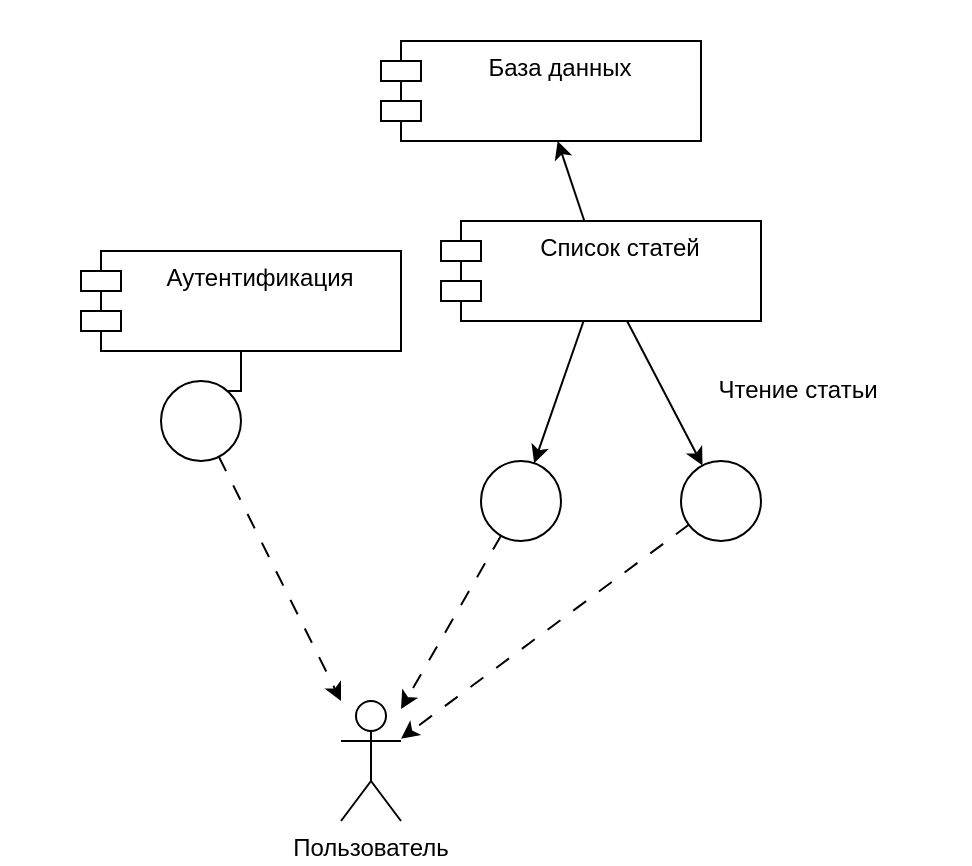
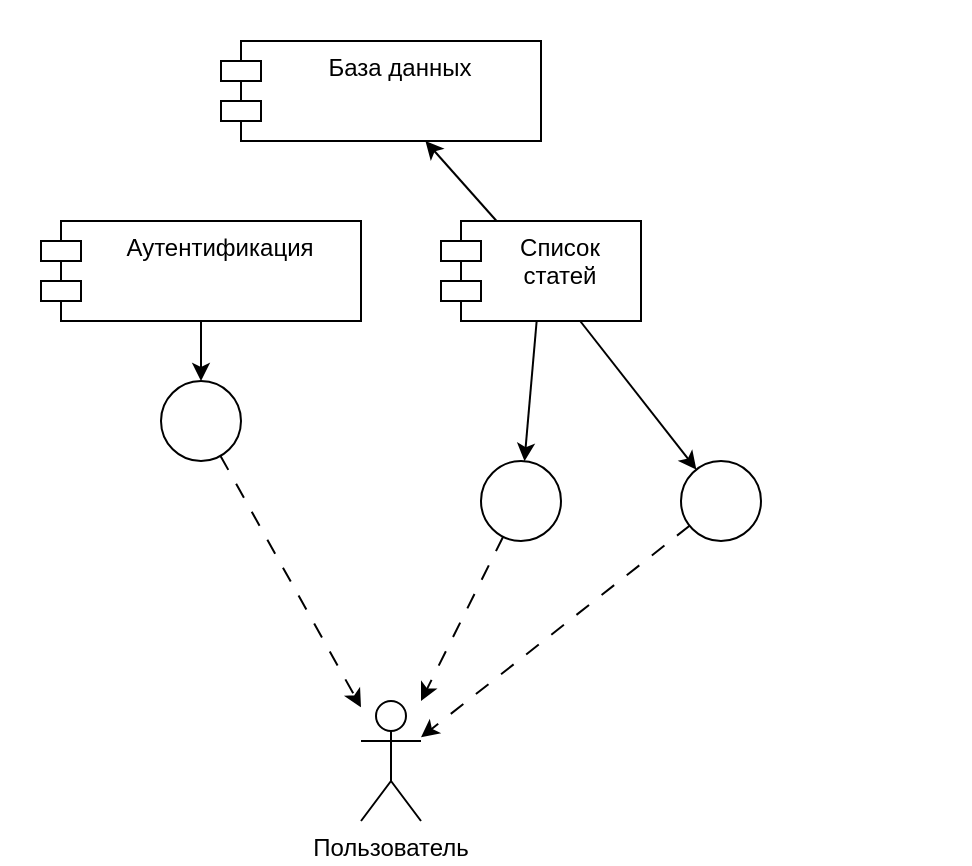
(541, 91) -> (381, 91)
(601, 271) -> (541, 271)
(241, 301) -> (201, 271)
(799, 391) -> none
(371, 761) -> (391, 761)
